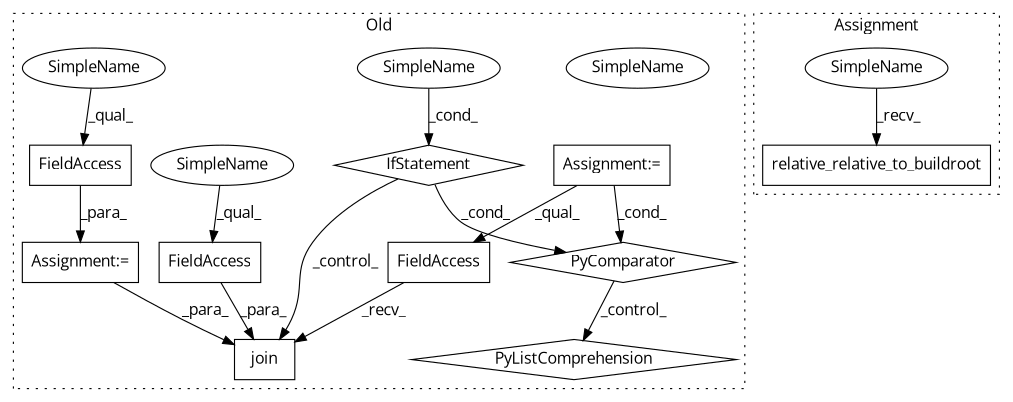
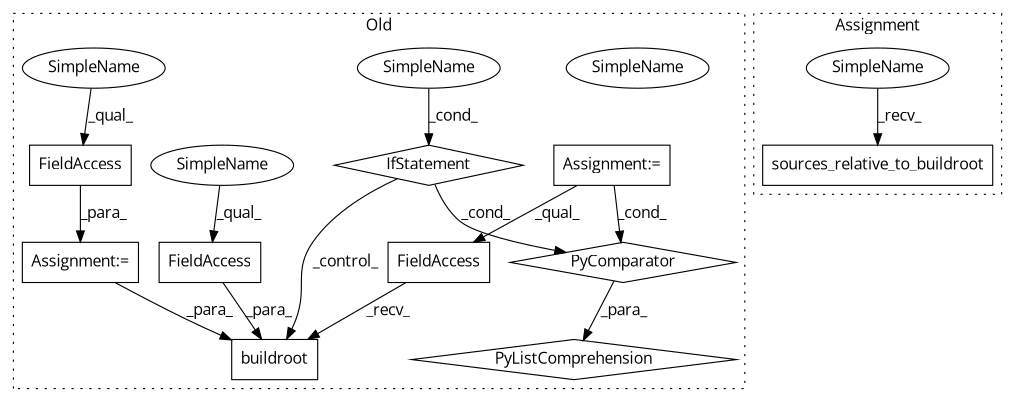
(877, 165) -> (878, 165)
(634, 311) -> (624, 311)
(265, 360) -> (275, 360)
